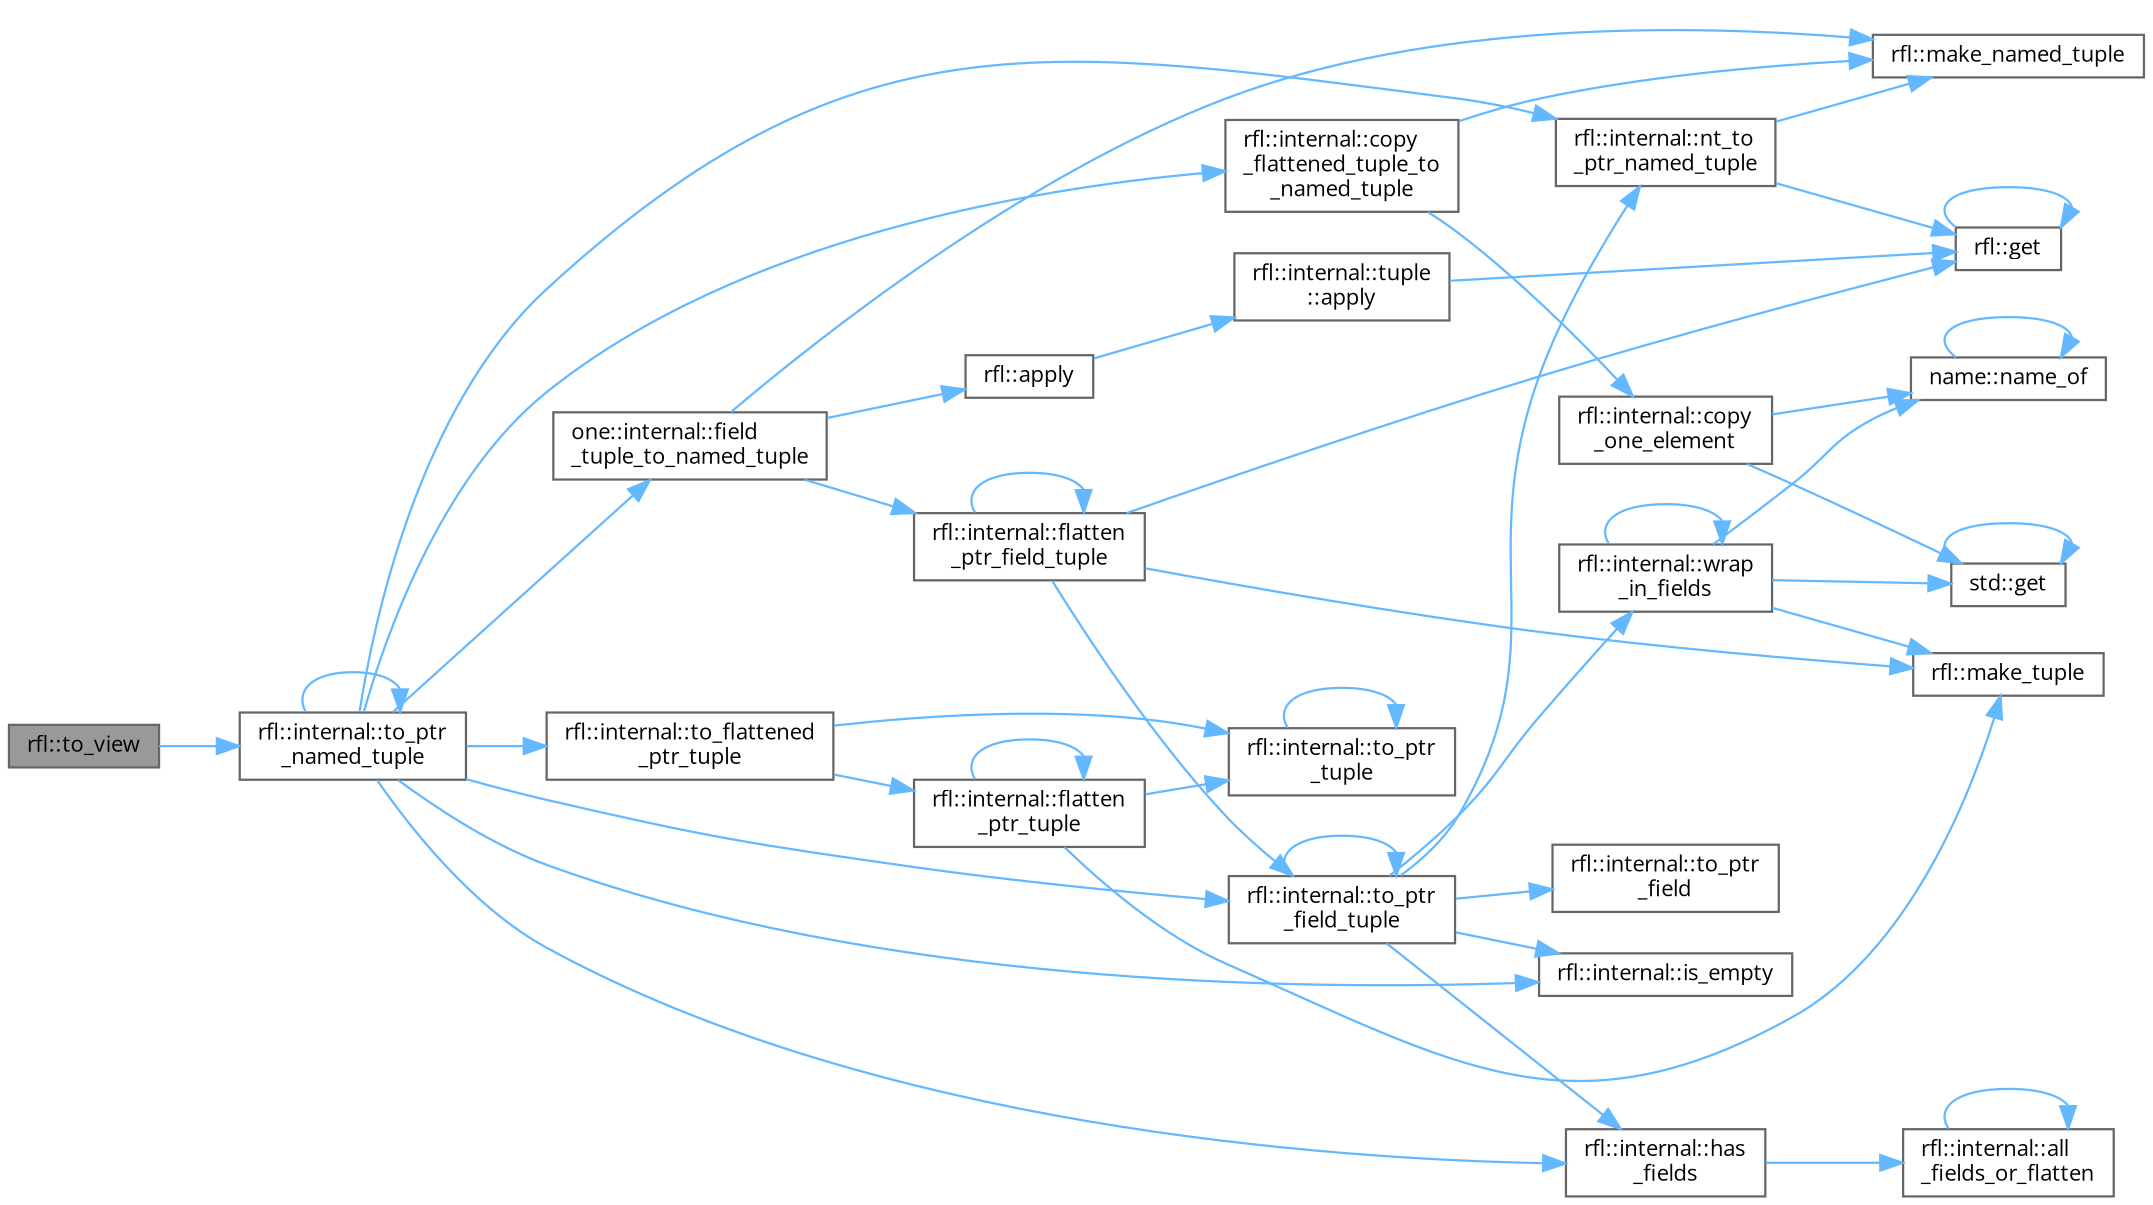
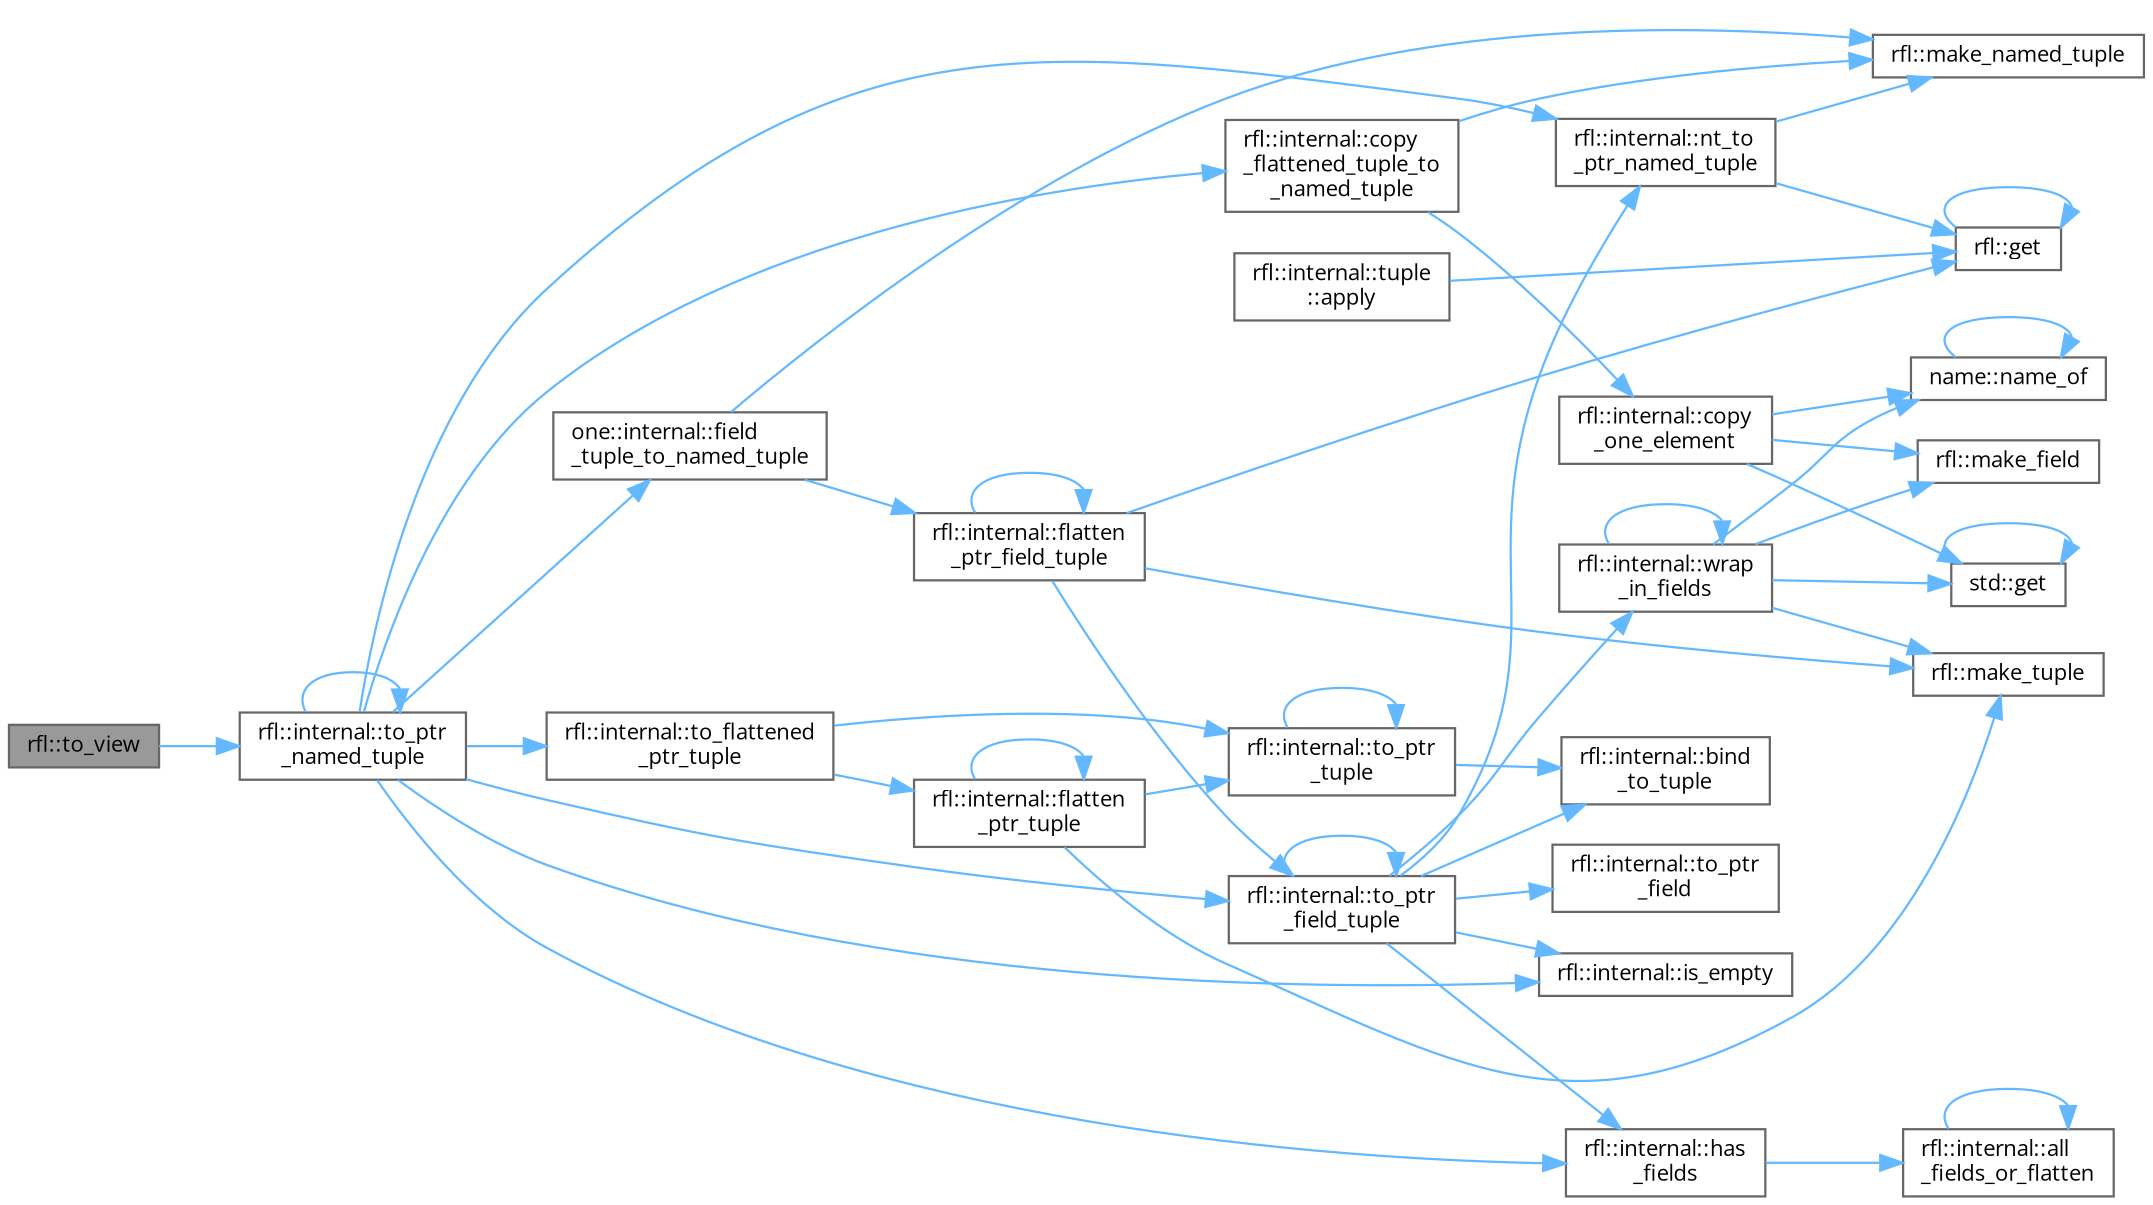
(1029, 376) -> none
none -> (2008, 462)
none -> (1666, 771)
